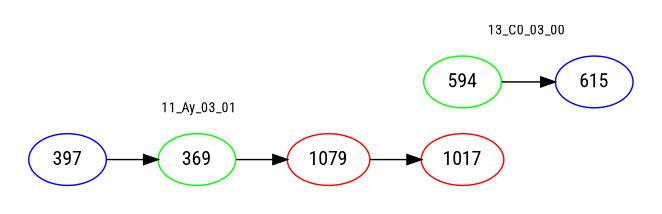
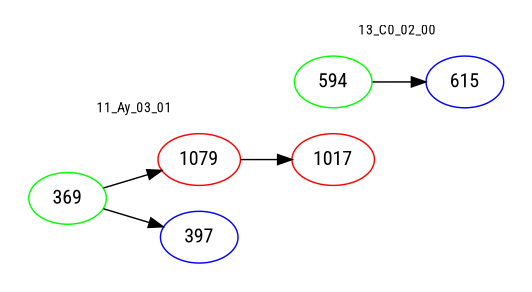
(527, 31) -> (398, 31)
(125, 160) -> (126, 216)
